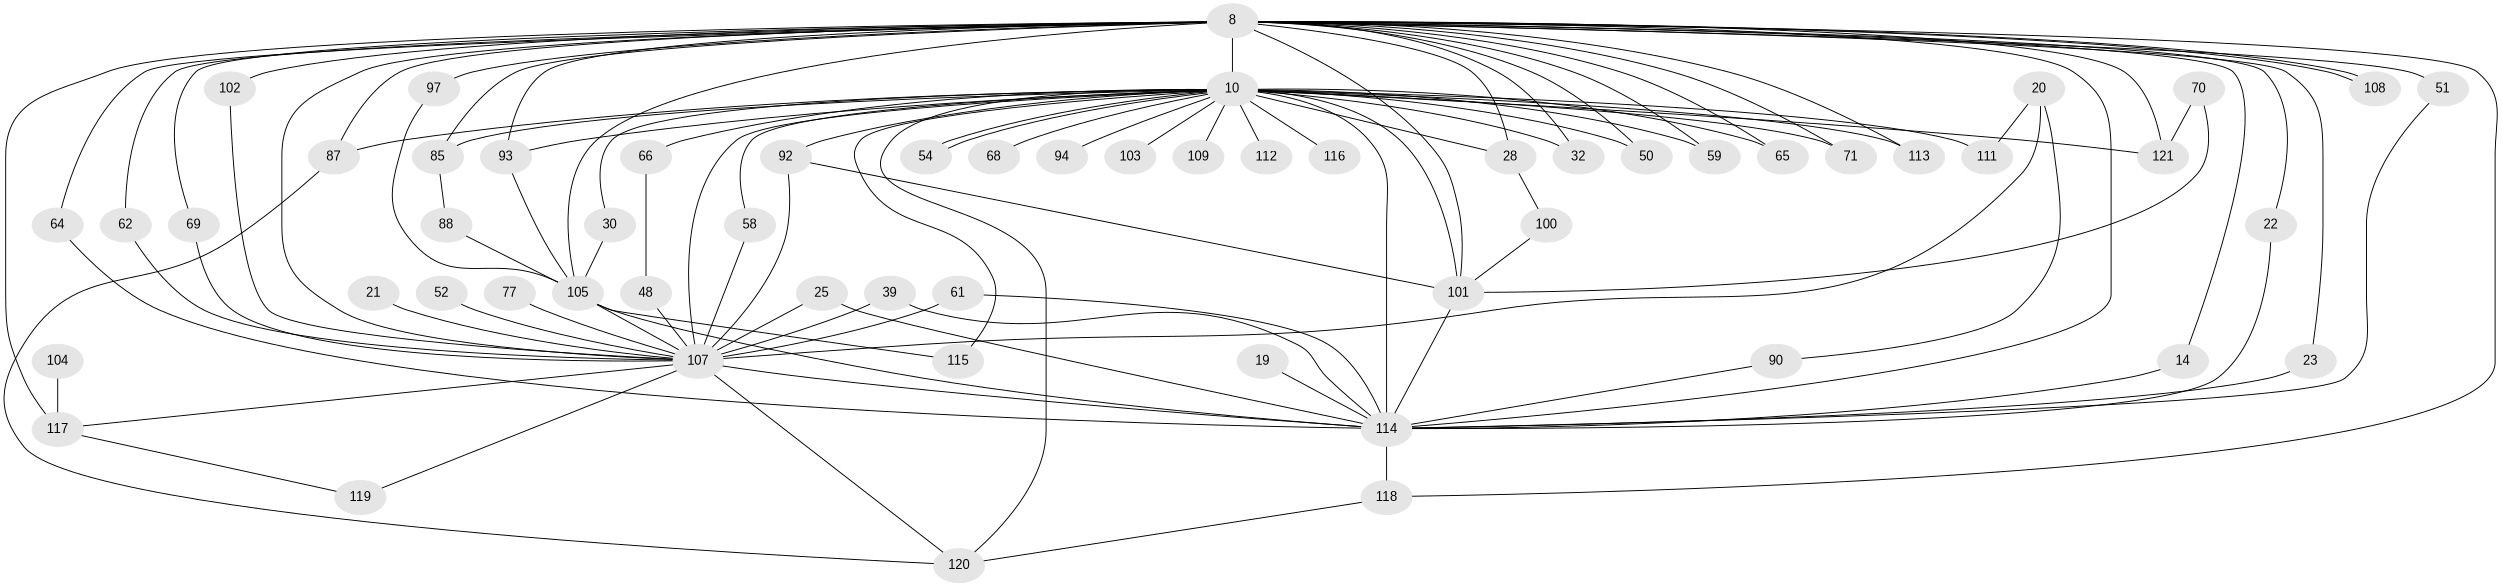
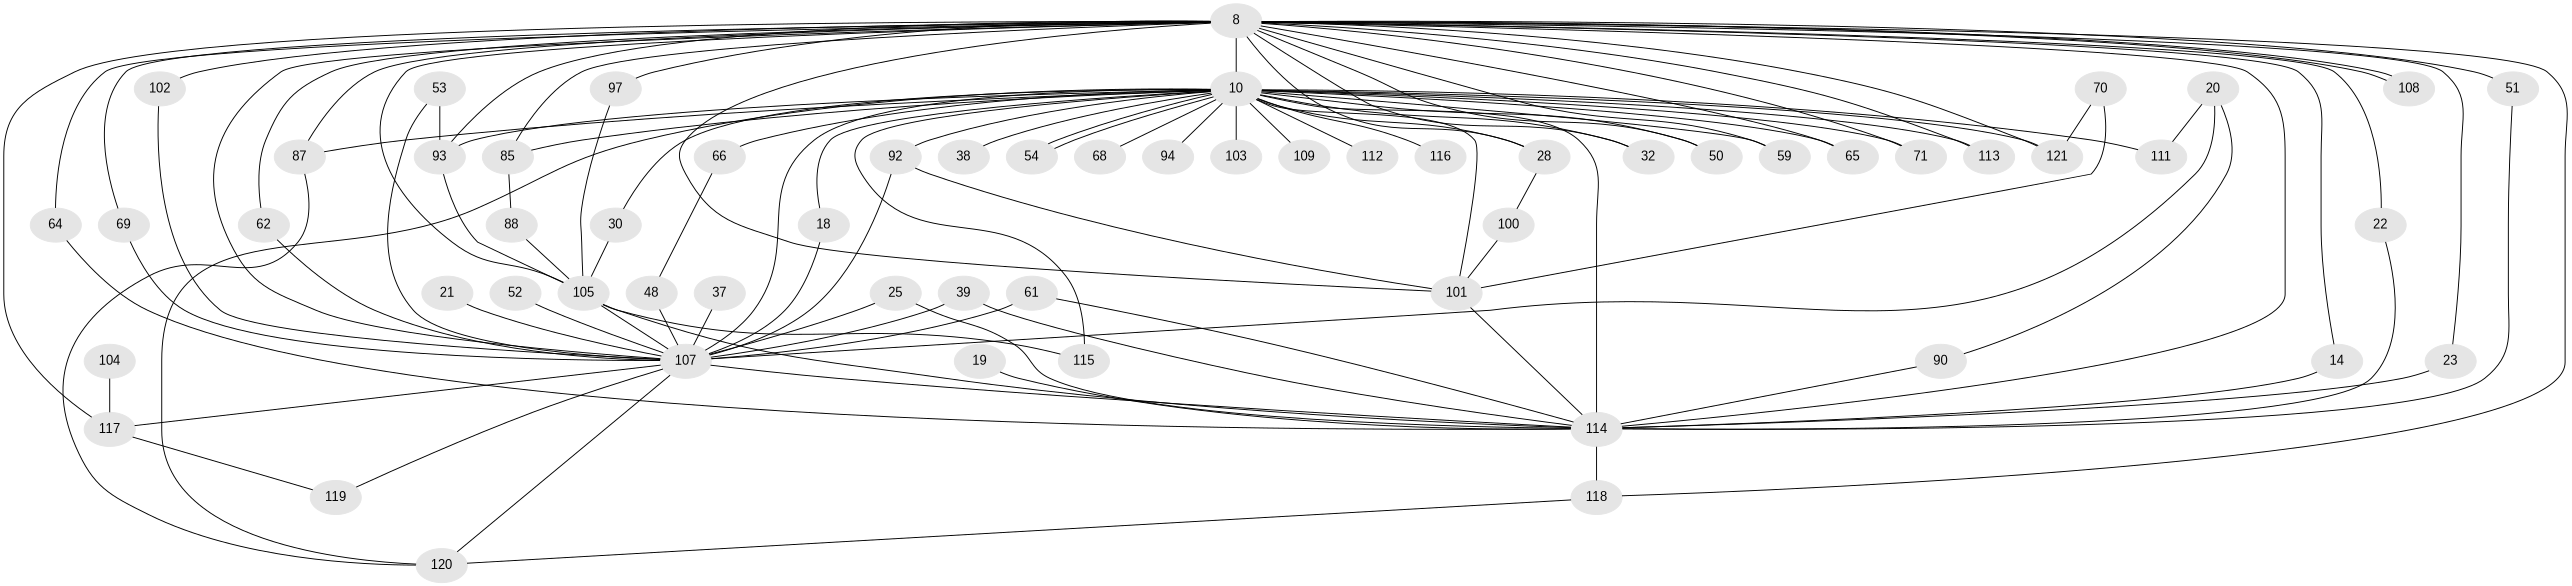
none -> (440, 89)
none -> (964, 157)
(750, 225) -> (824, 225)
(510, 293) -> (720, 293)
